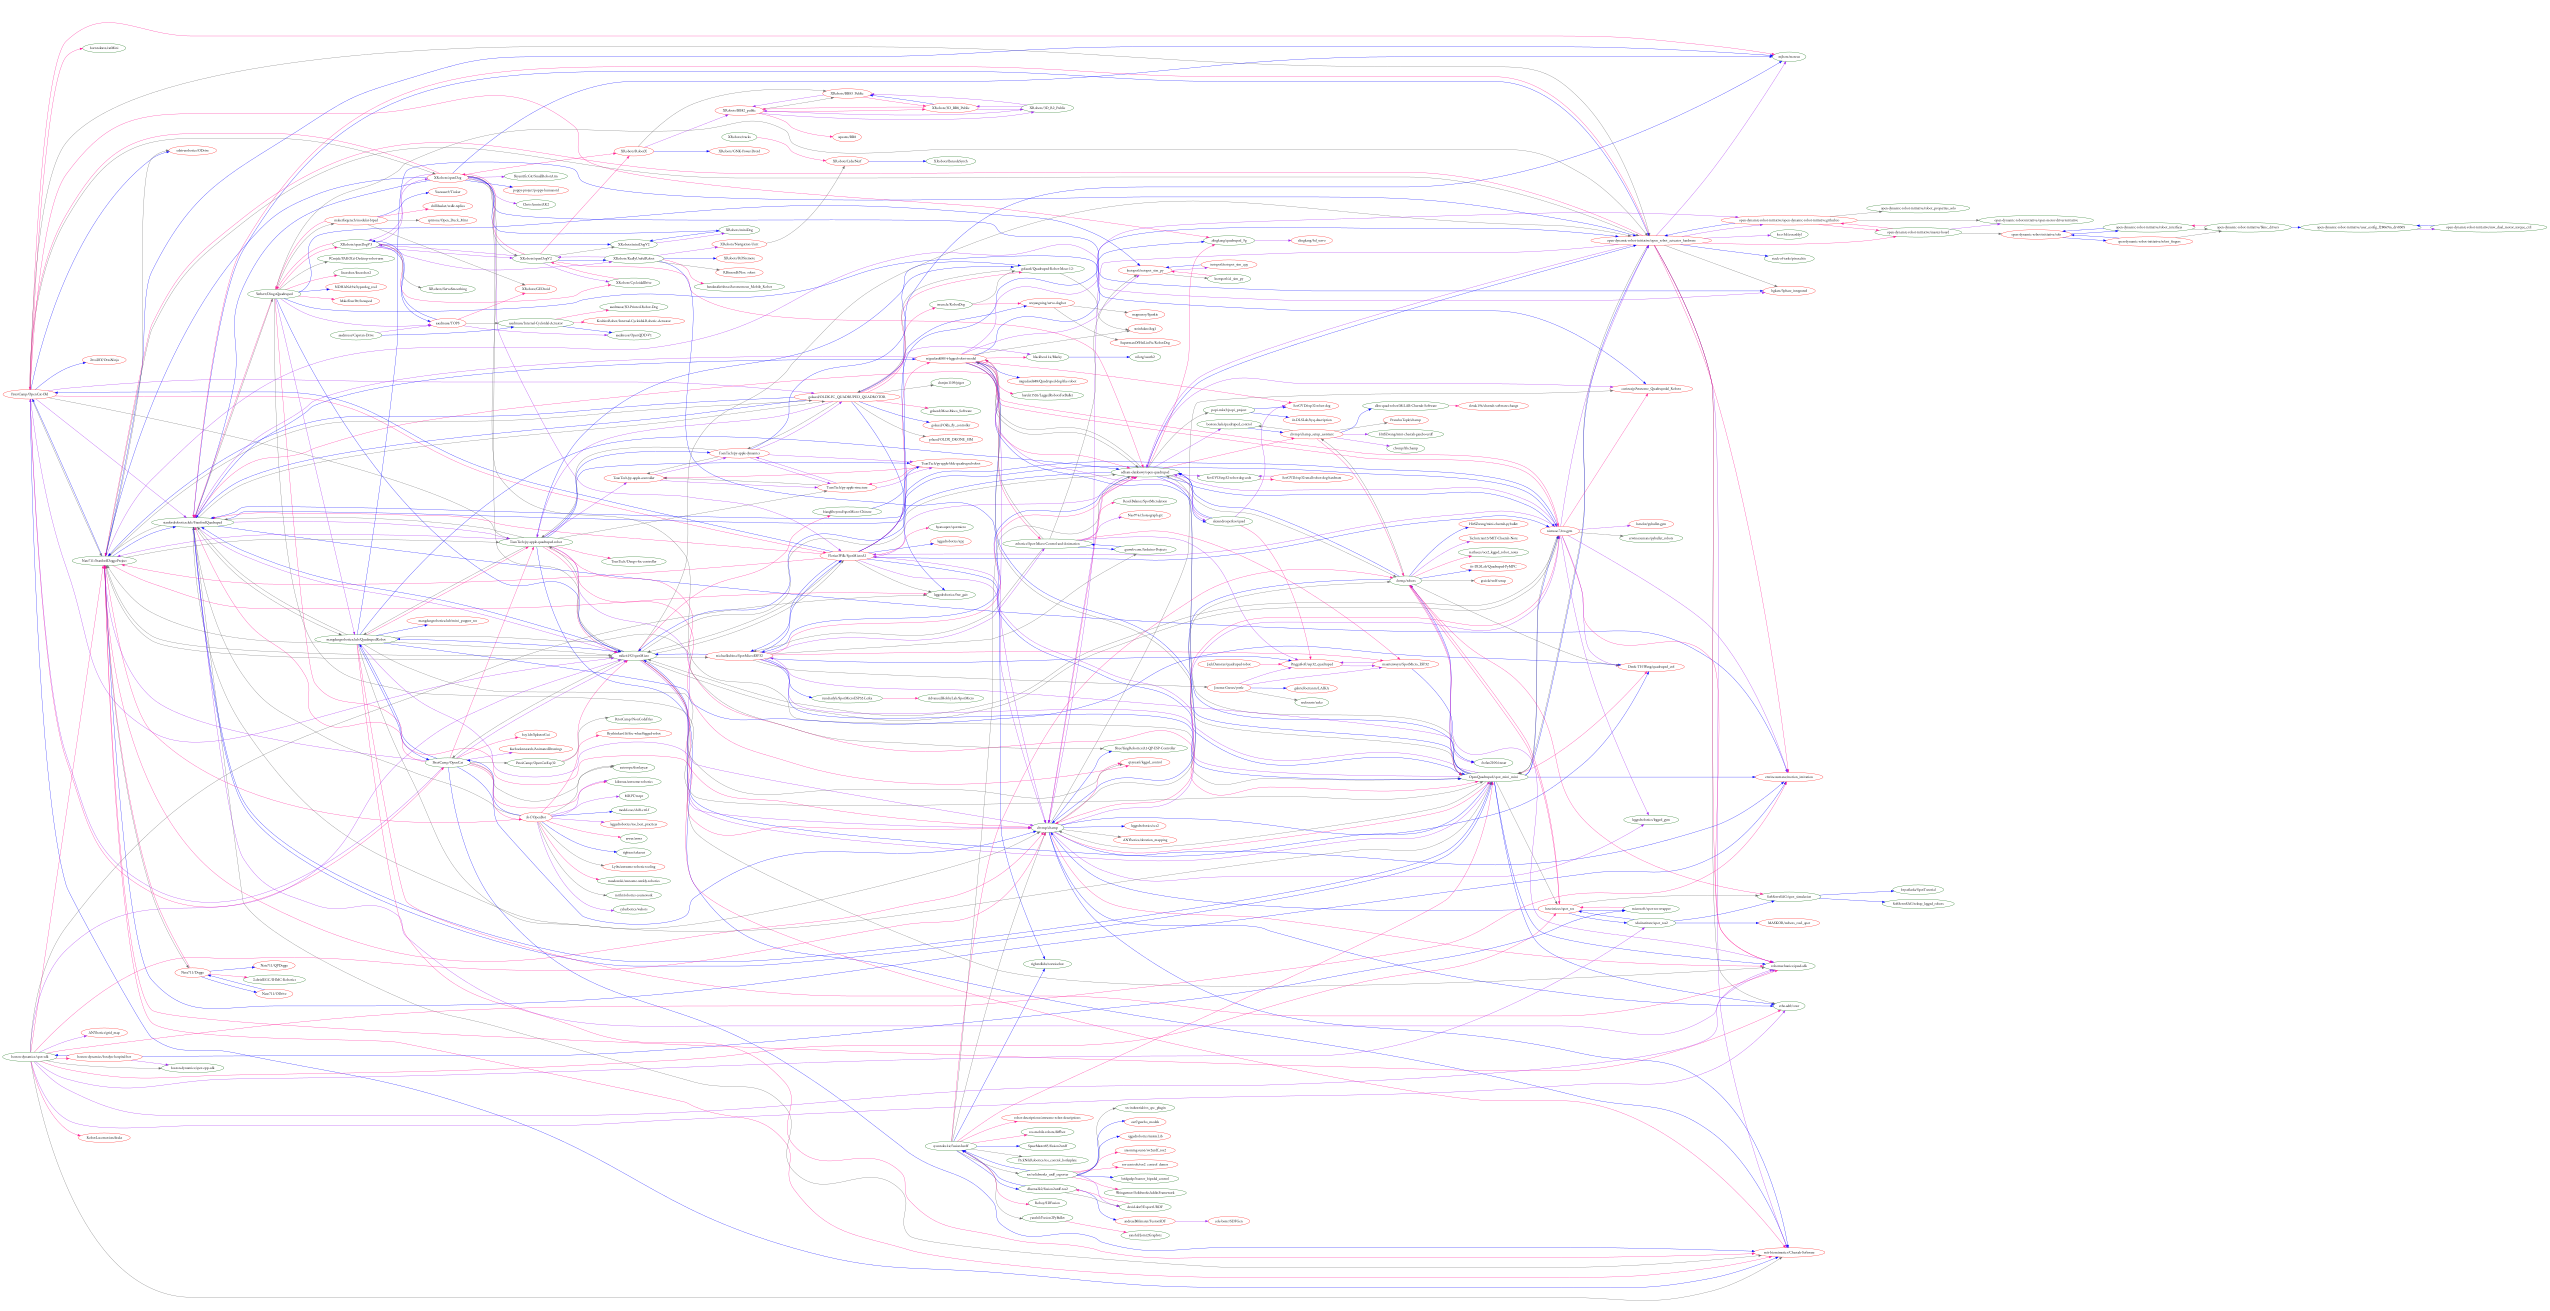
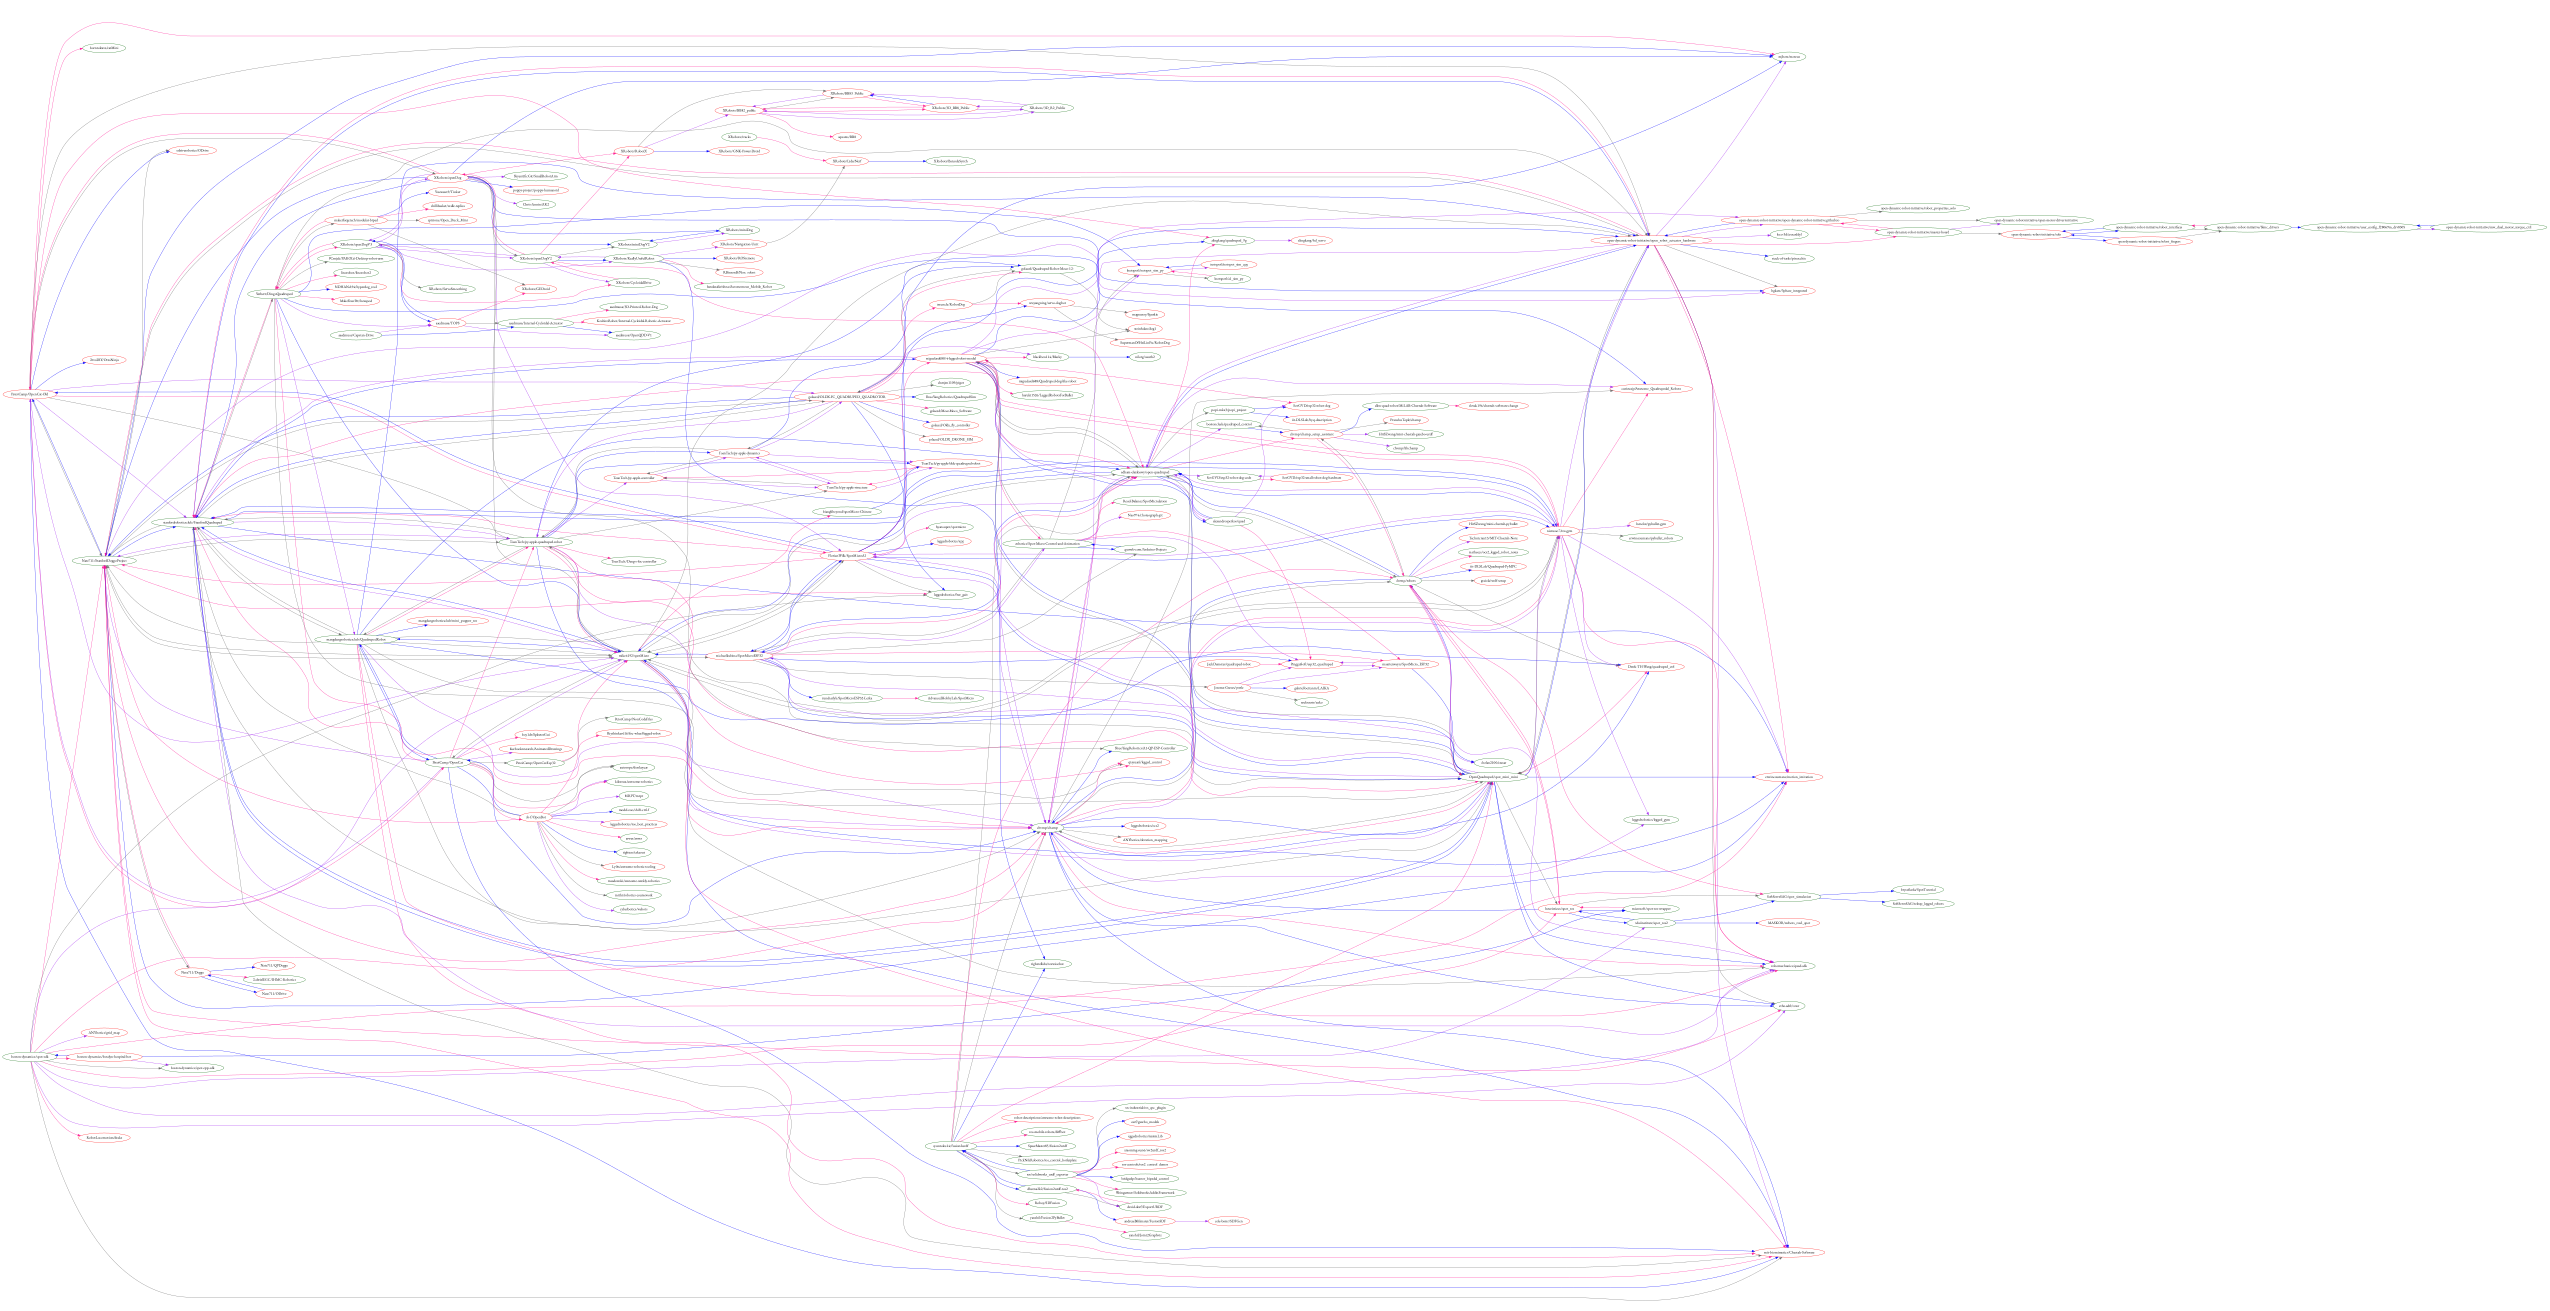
(951, 305) -> (951, 305)
none -> (951, 397)
(1537, 657) -> (1537, 657)
